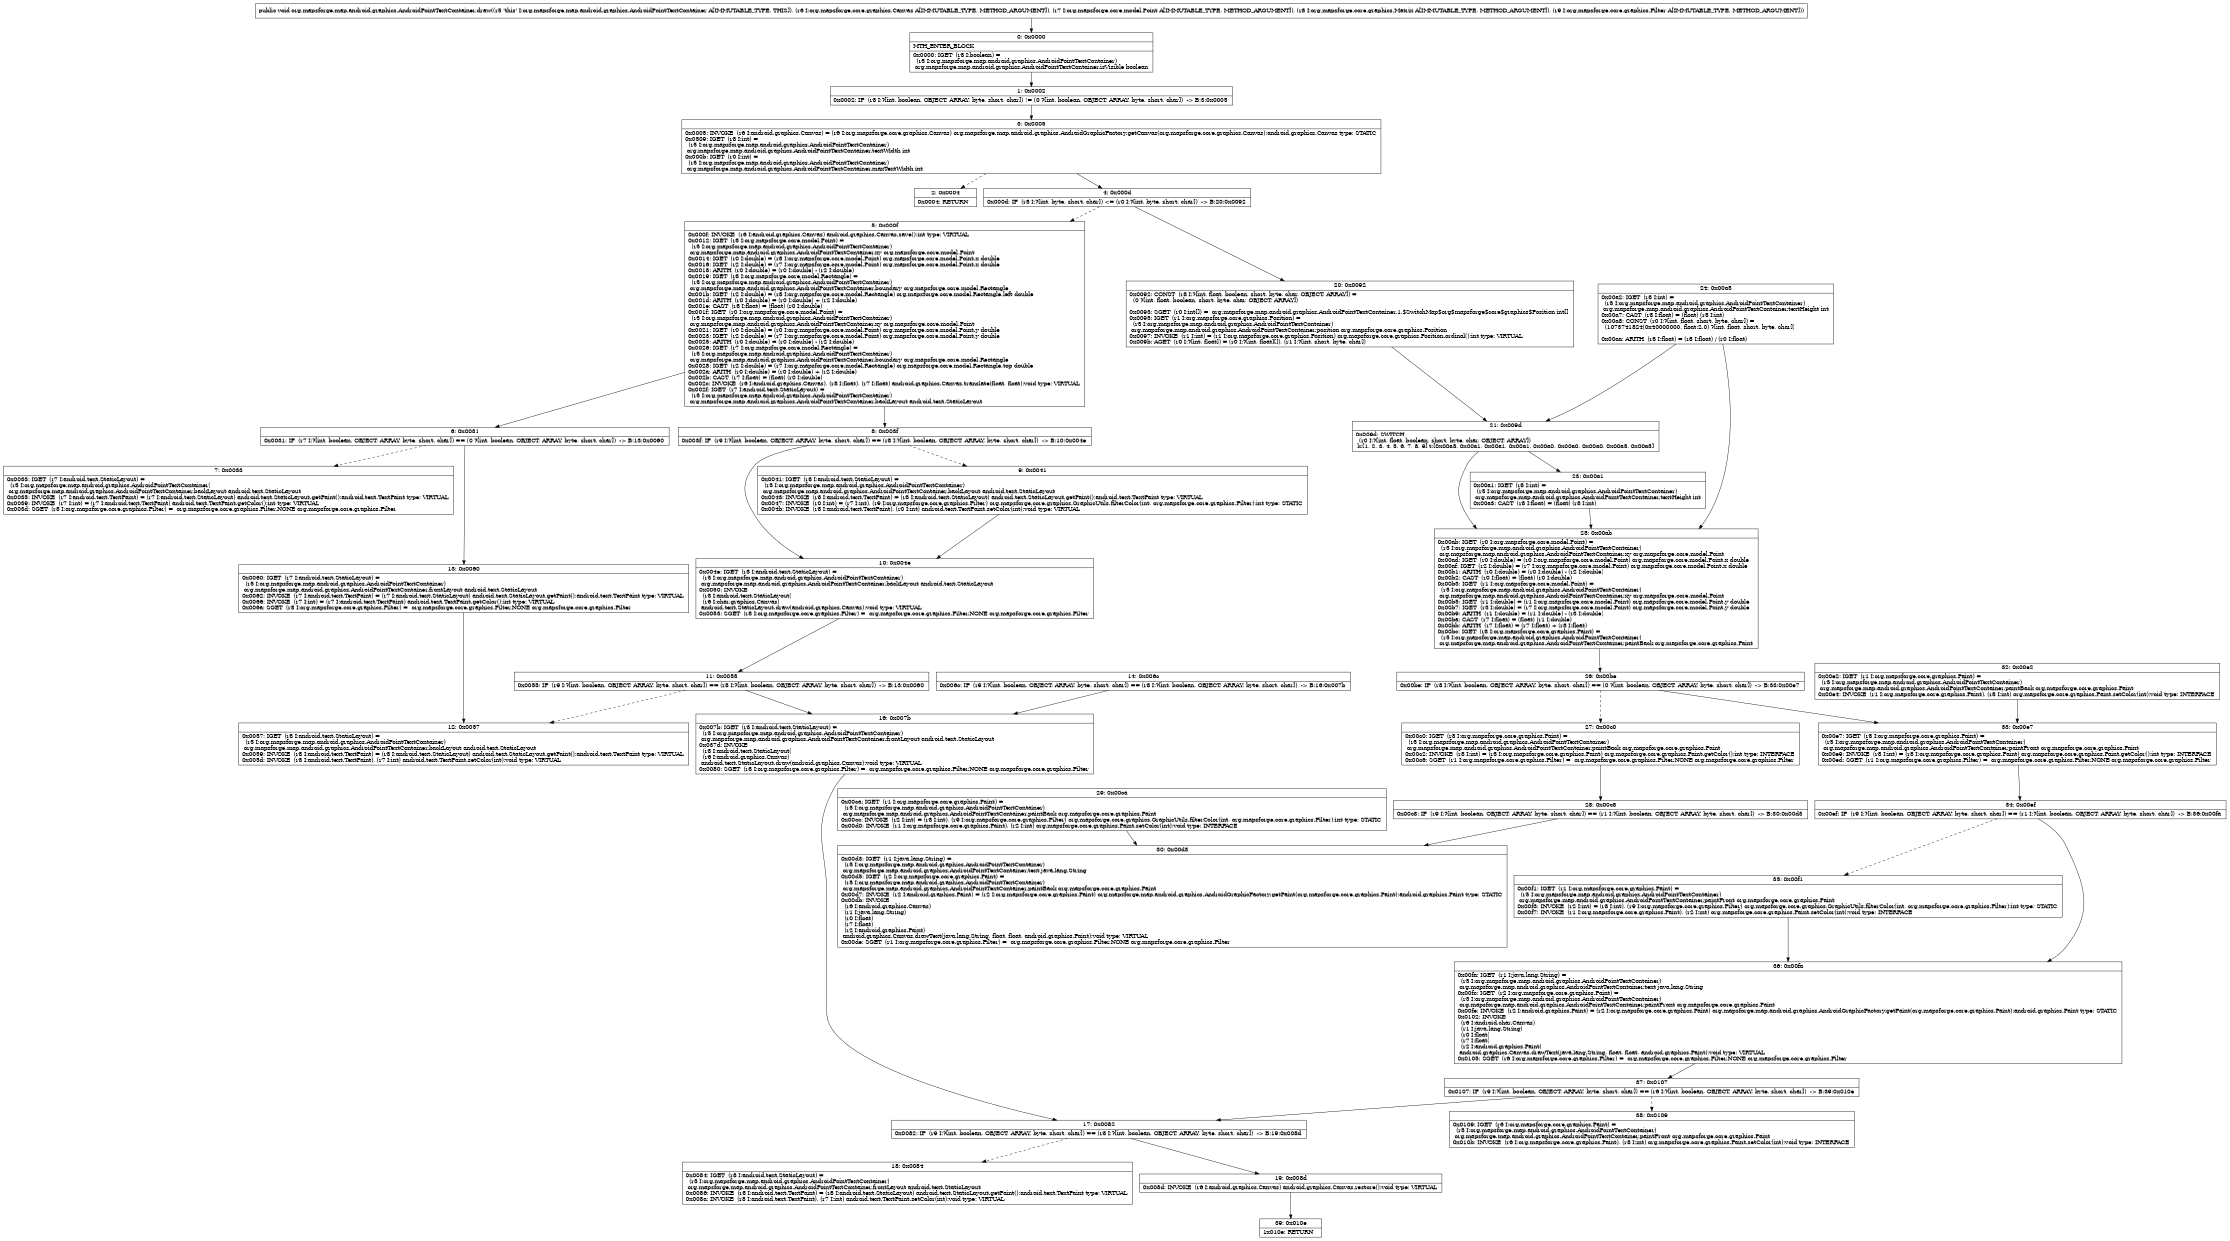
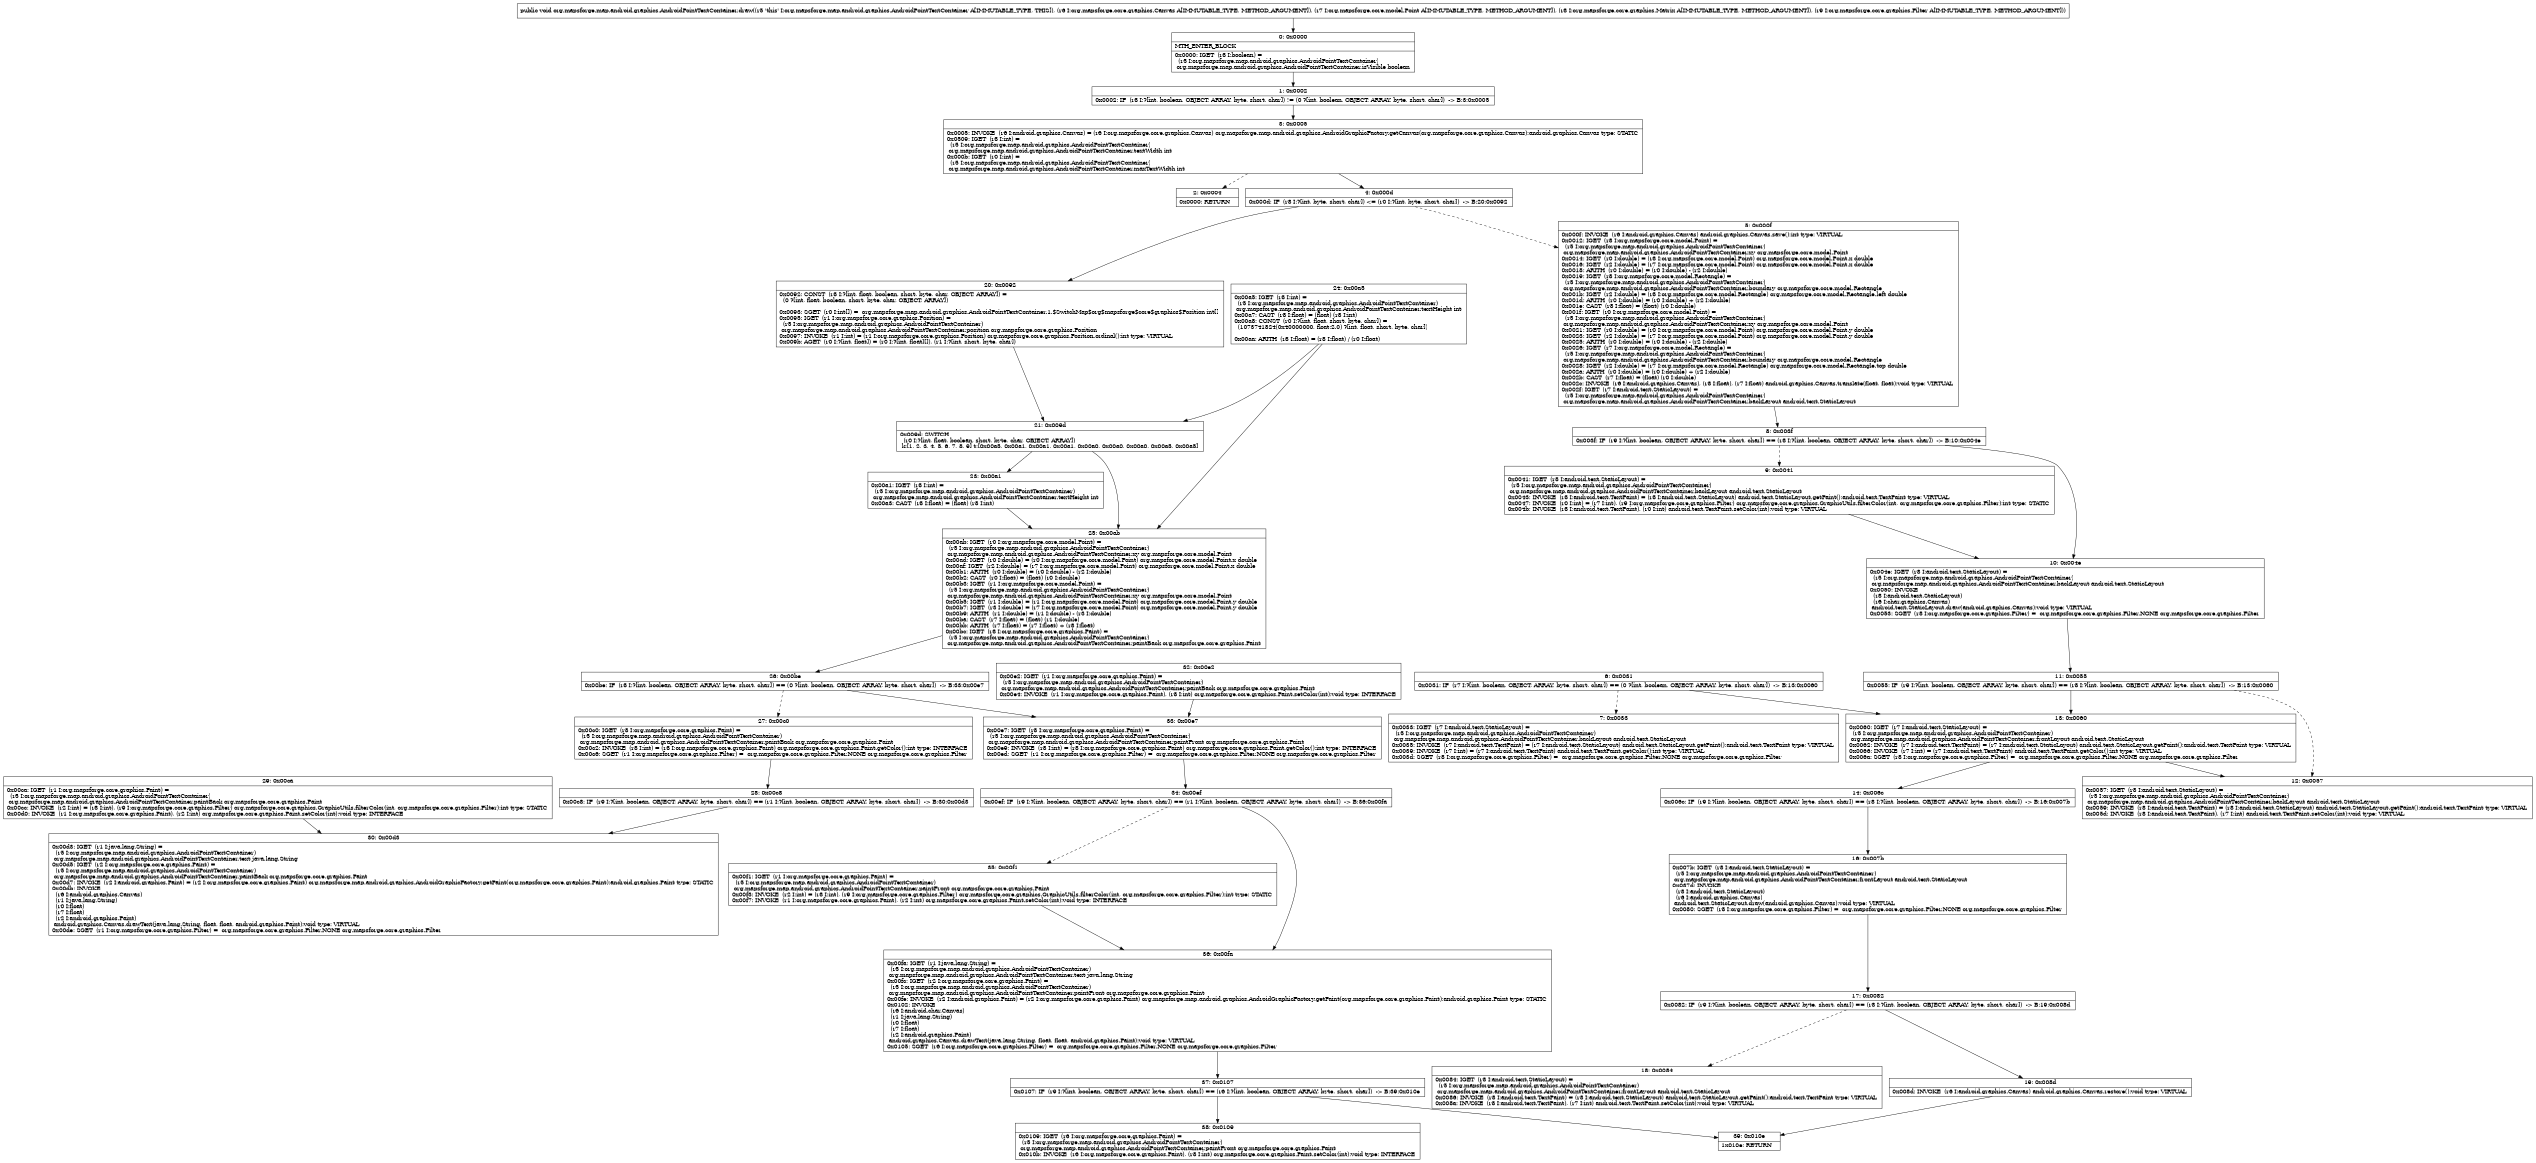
(946, 202) -> (1207, 202)
(1639, 298) -> (1272, 298)
(592, 399) -> none
(777, 701) -> (2071, 700)
none -> (1946, 775)
(1652, 1102) -> (1218, 1108)
(1377, 1108) -> (1510, 1117)
